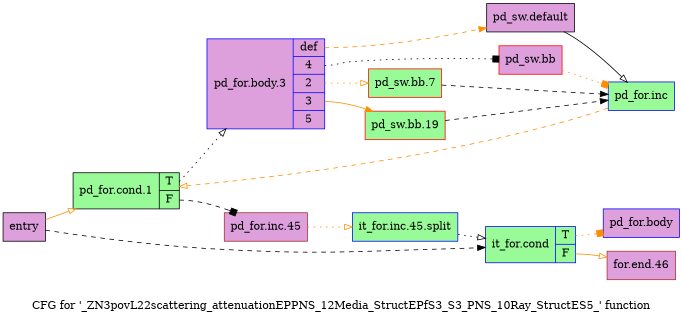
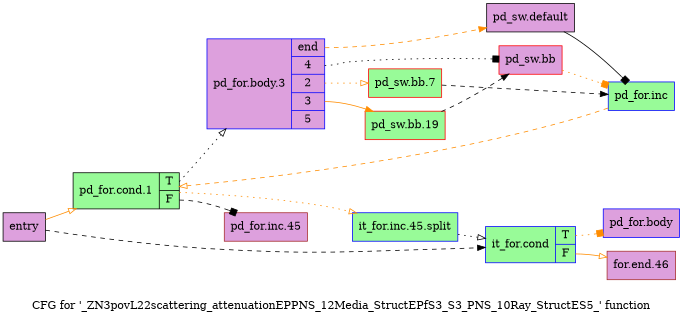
(309, 47) -> (308, 47)
(594, 52) -> (594, 52)
(523, 111) -> (472, 96)
(326, 227) -> (265, 198)
